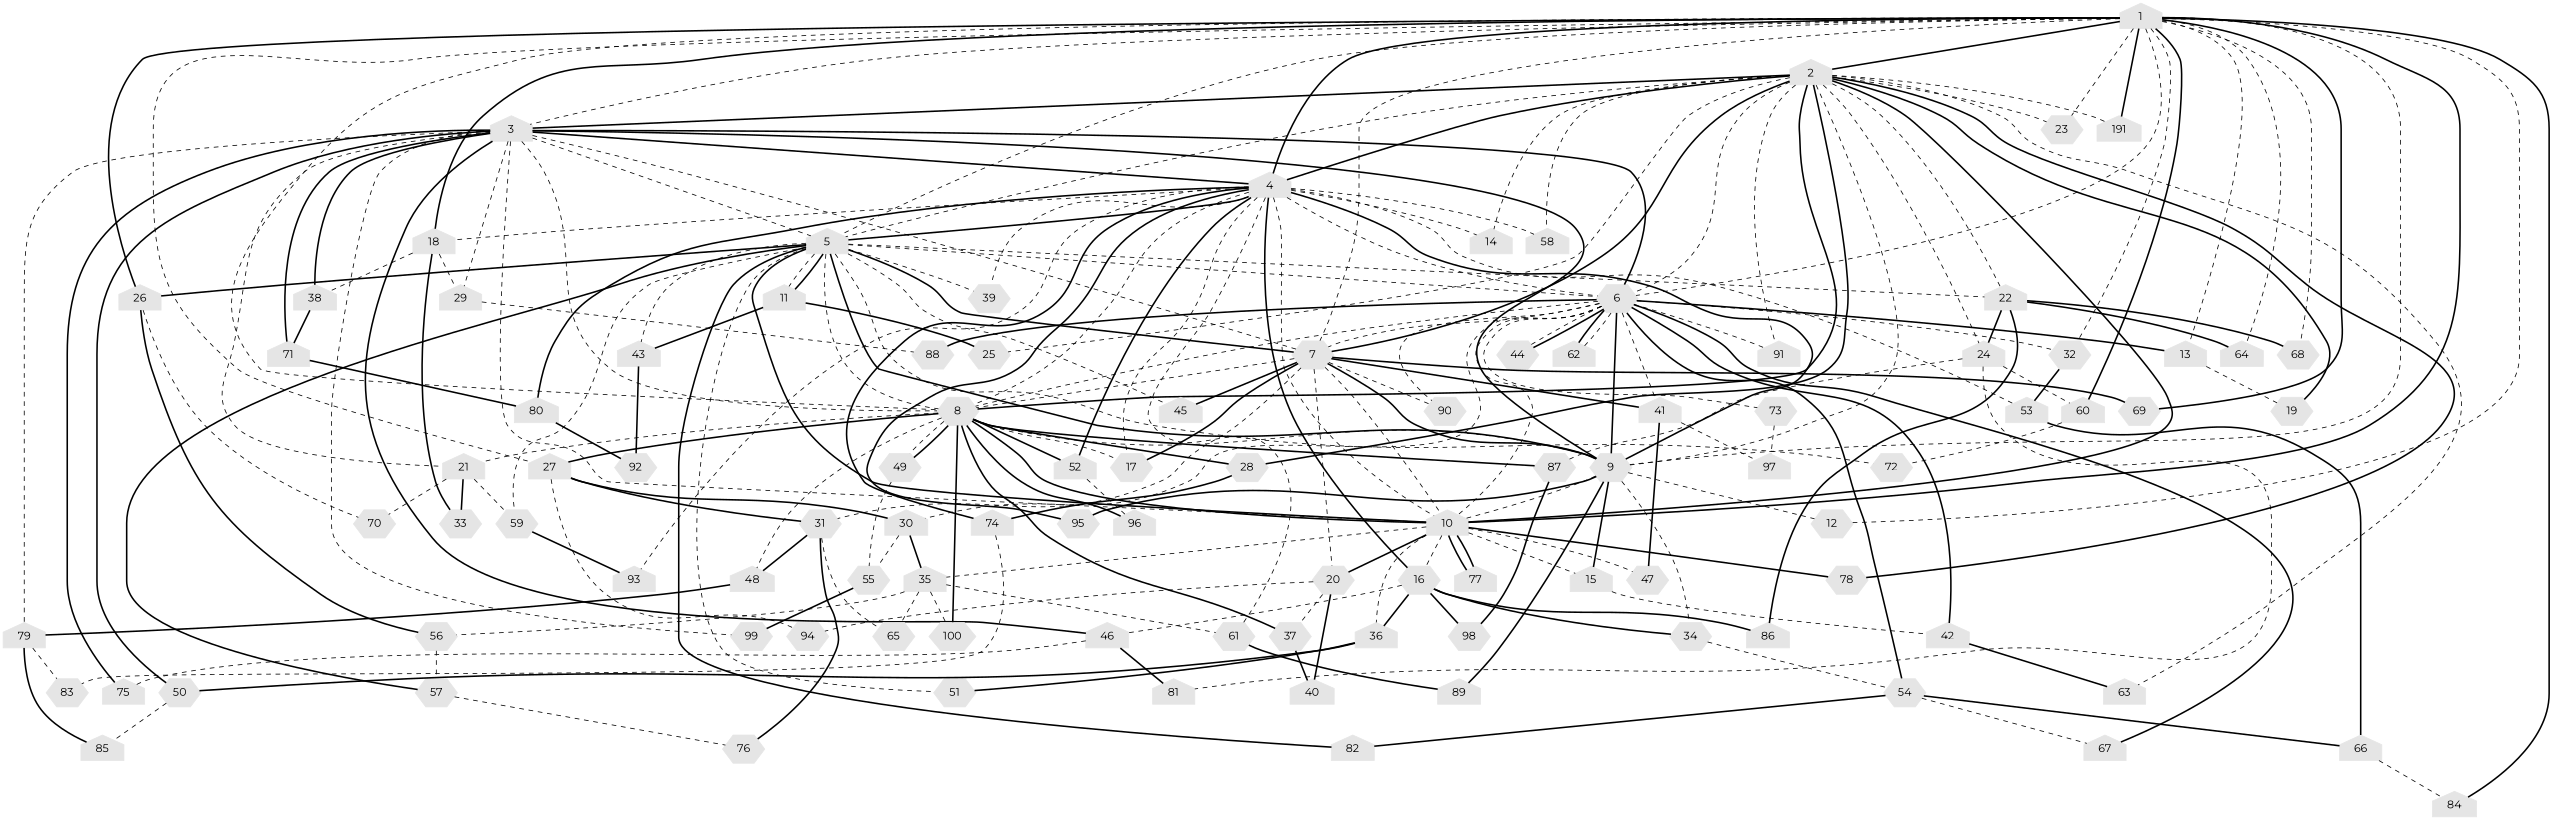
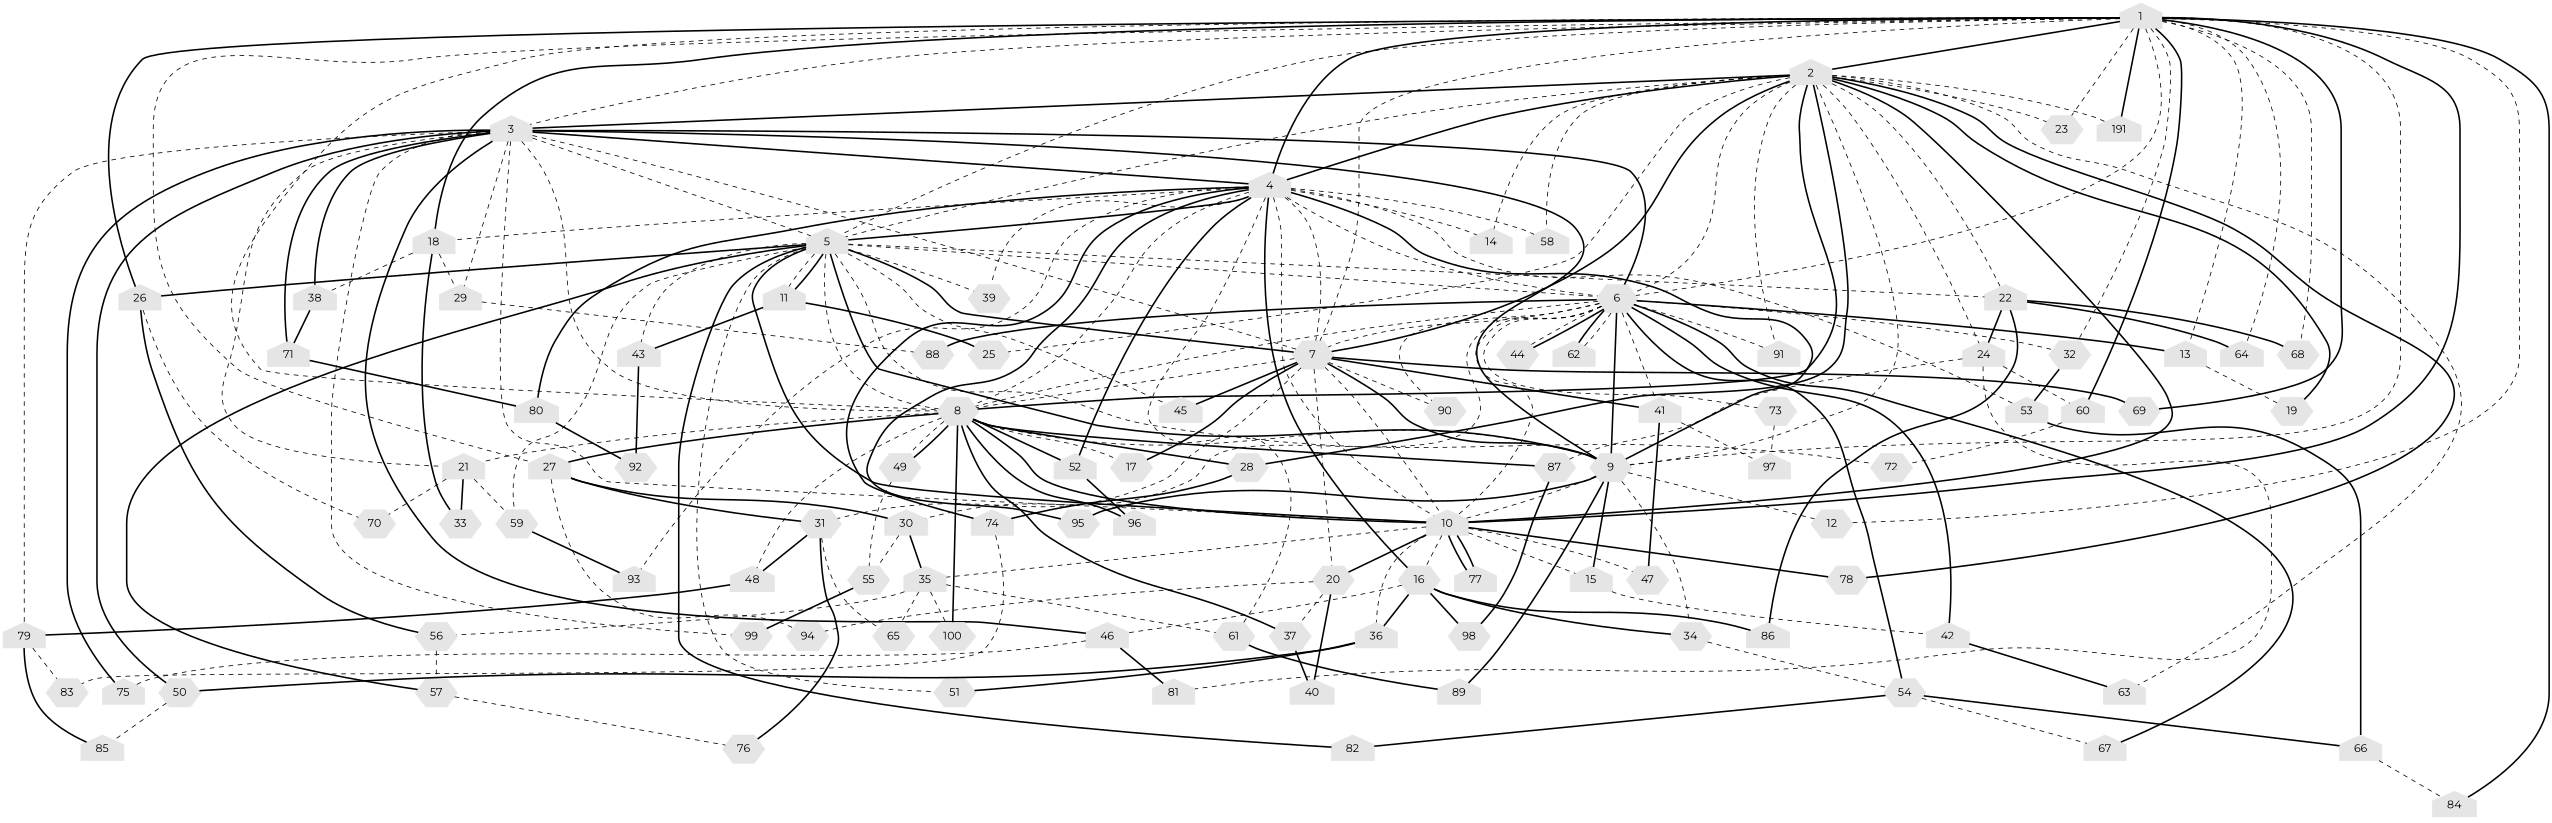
(1195, 306) -> (1319, 260)
(1100, 491) -> (1100, 491)
